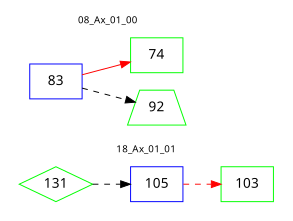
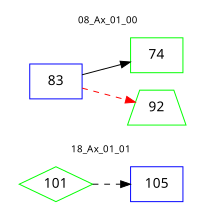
(101, 70) -> (101, 70)
(104, 94) -> (104, 94)
(56, 184) -> (56, 184)
(247, 184) -> none
